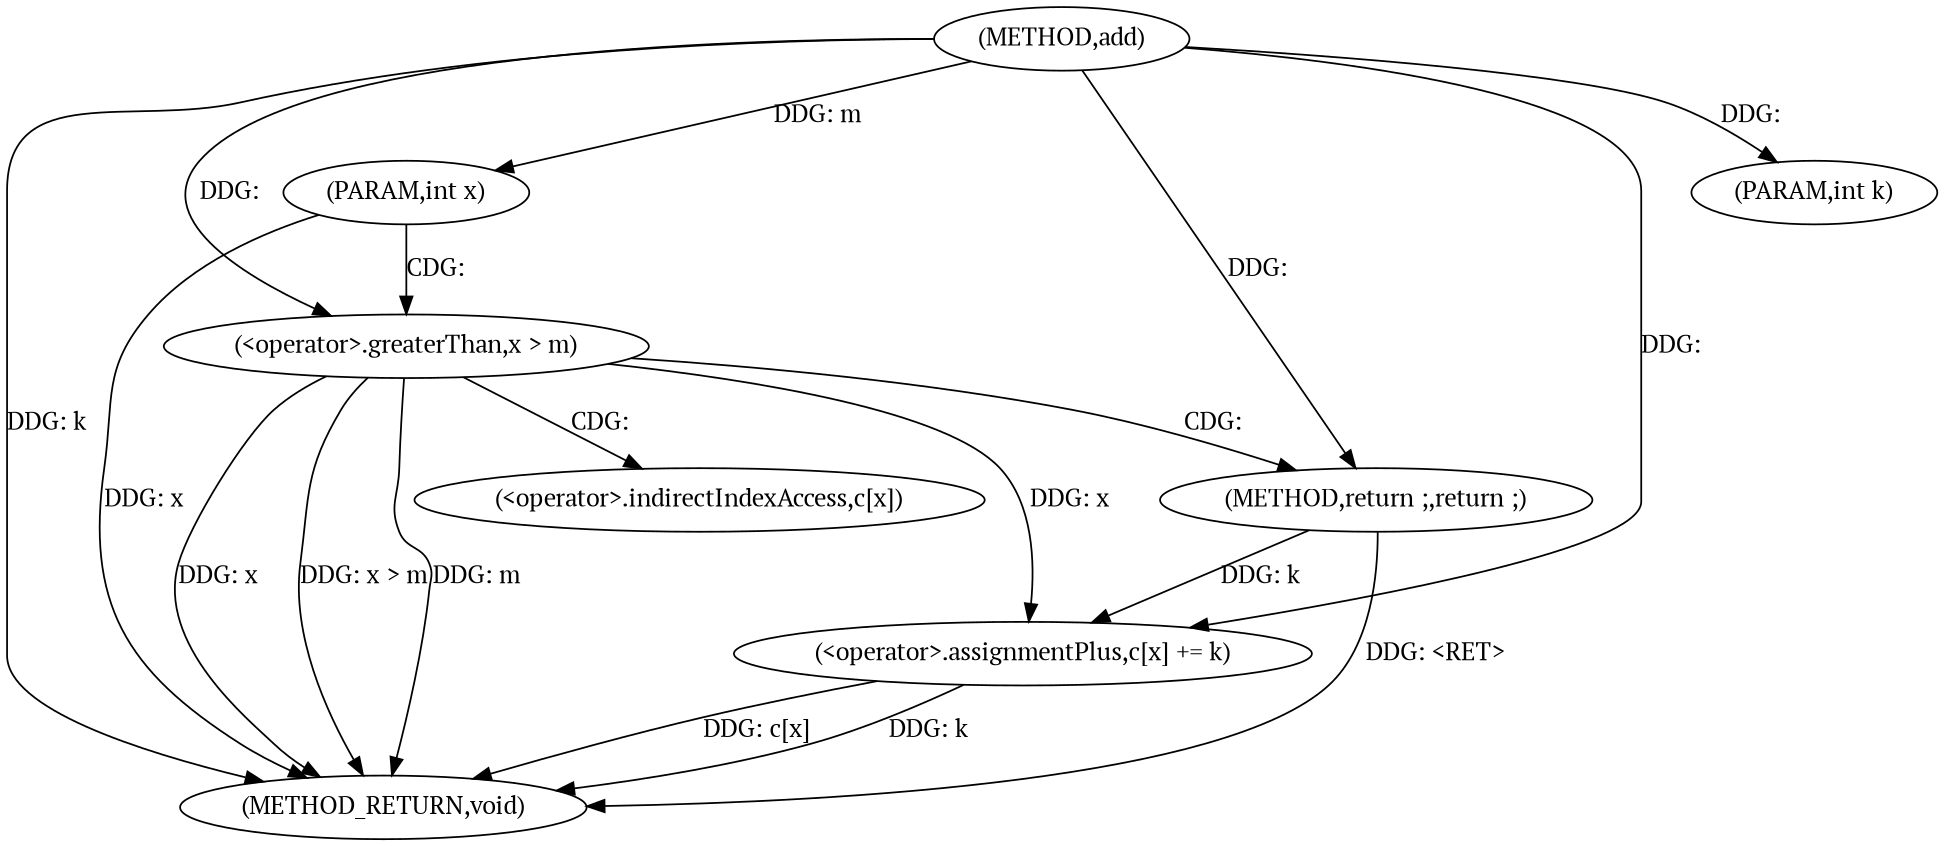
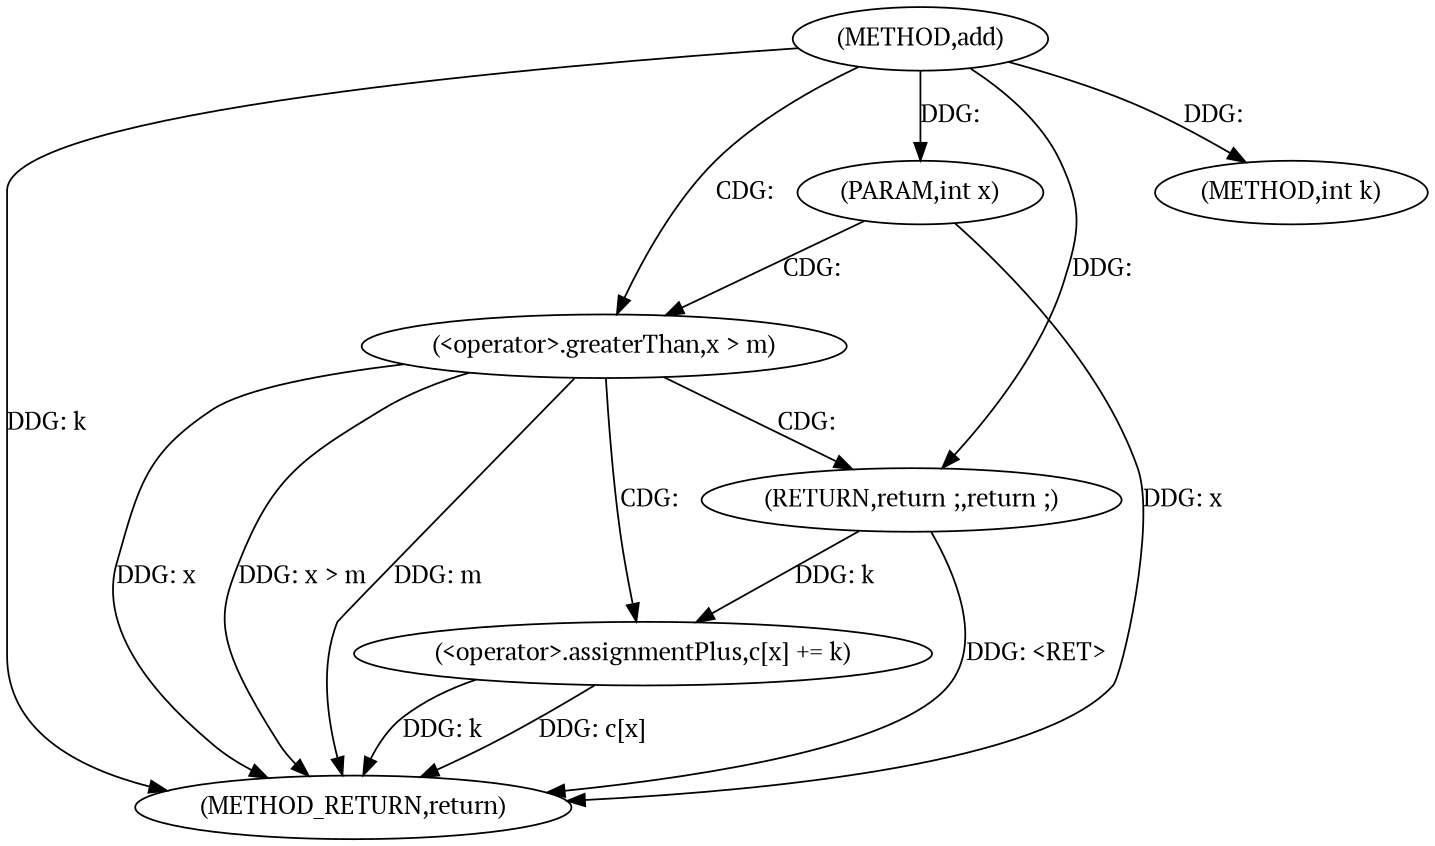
(818, 116) -> (954, 116)
(233, 193) -> (748, 193)
(1814, 193) -> (1291, 193)
(1641, 325) -> none
(700, 500) -> none
(1071, 500) -> (653, 500)
(1376, 500) -> (912, 500)
(383, 807) -> (353, 807)
